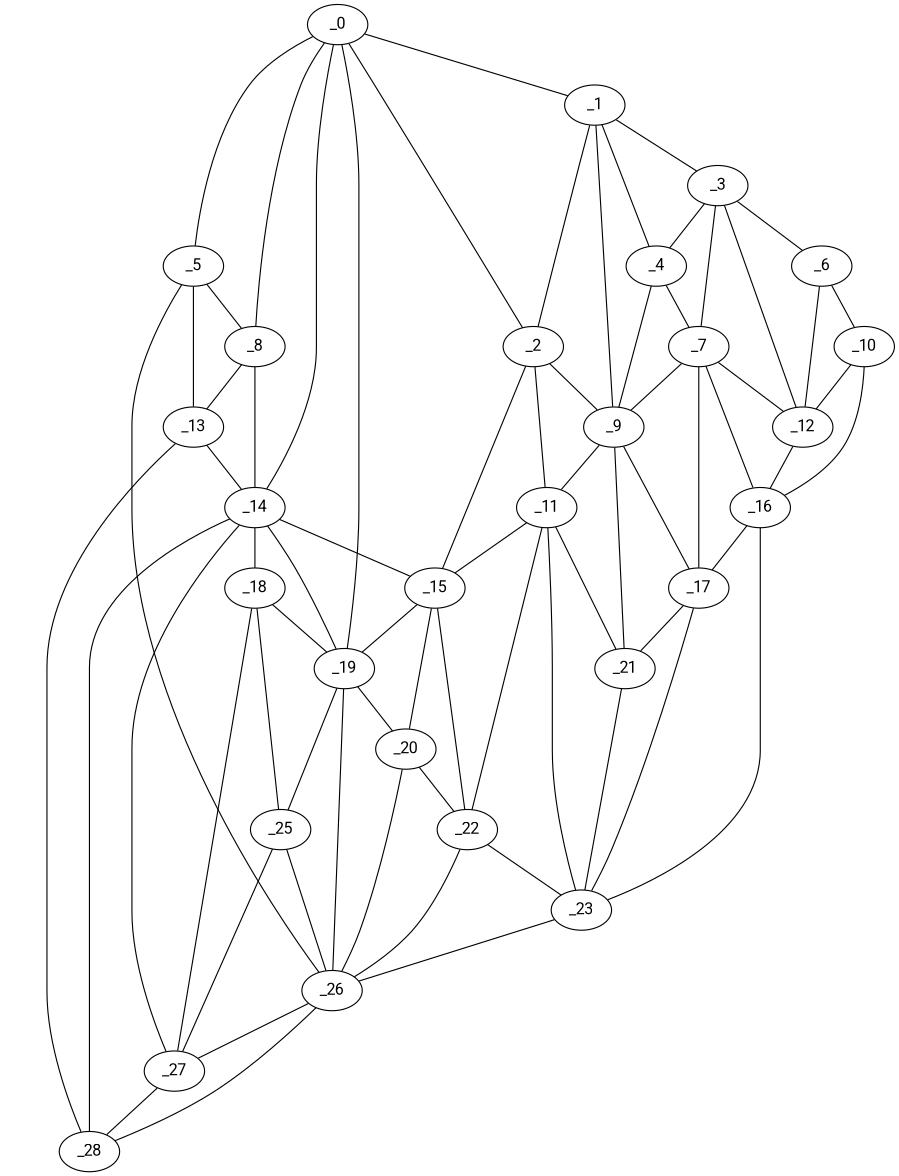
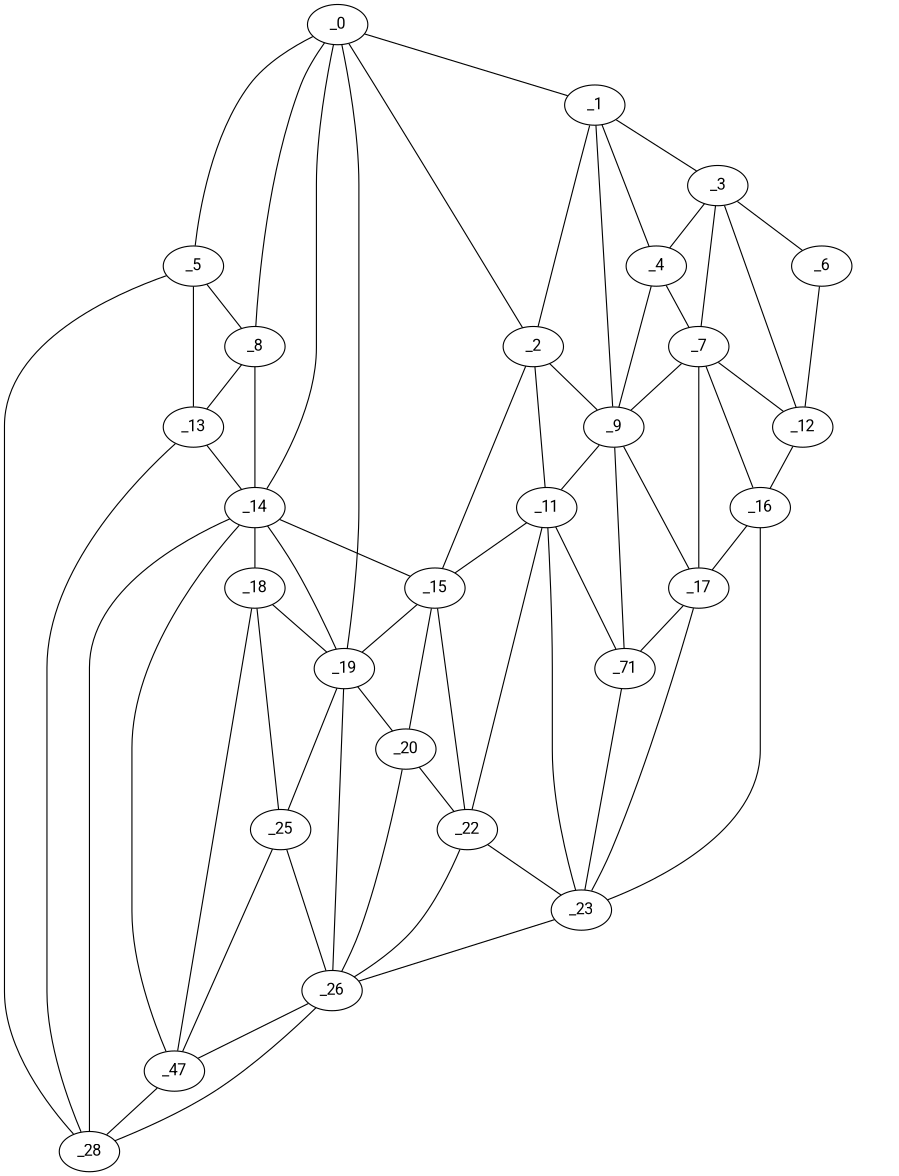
(864, 347) -> none
(148, 625) -> (4, 672)
(625, 669) -> (625, 669)
(174, 1071) -> (174, 1071)
